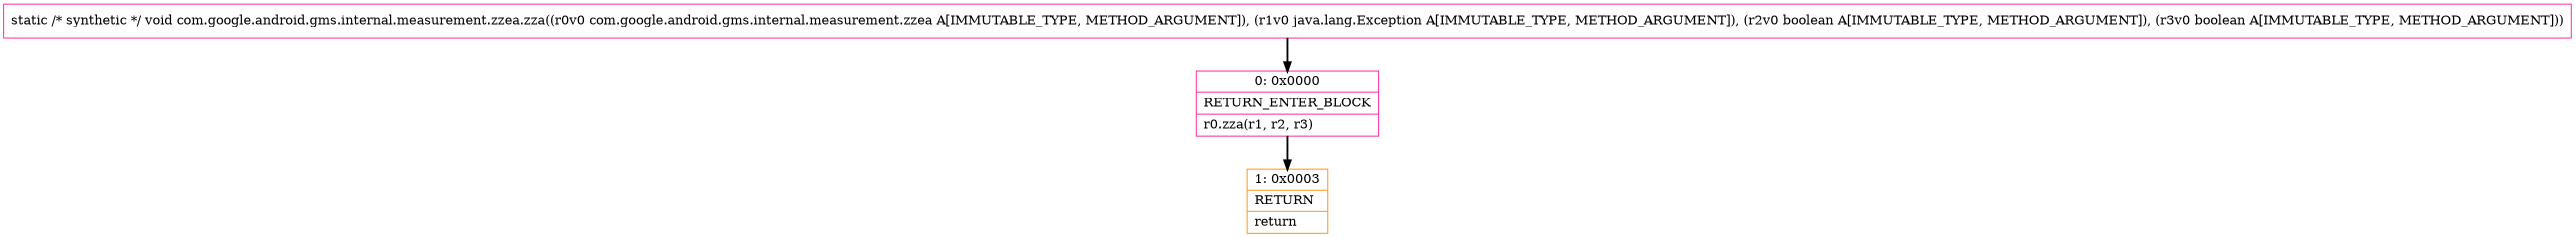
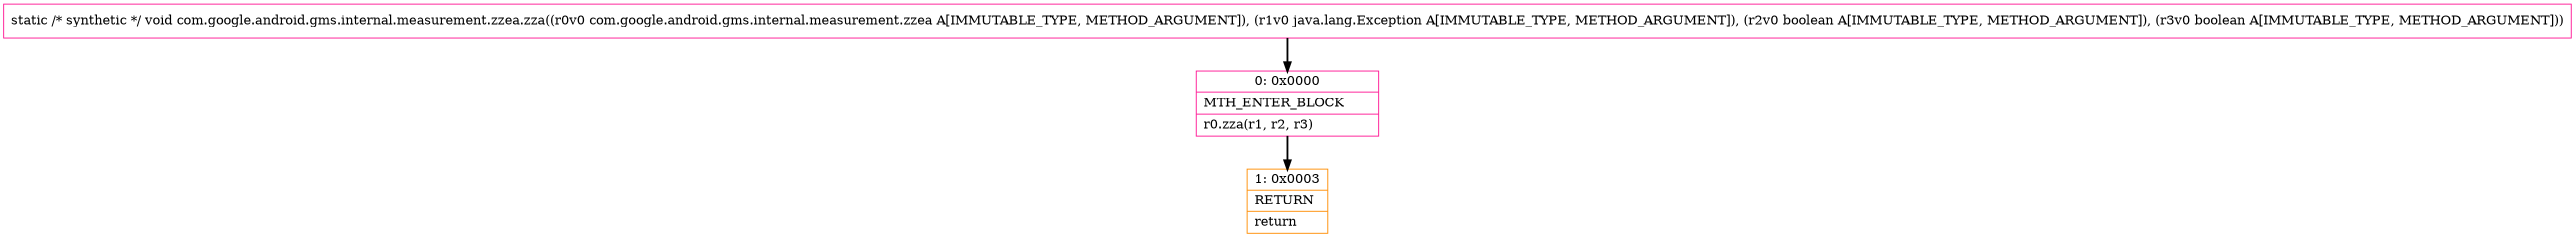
(1287, 103) -> (1274, 103)
